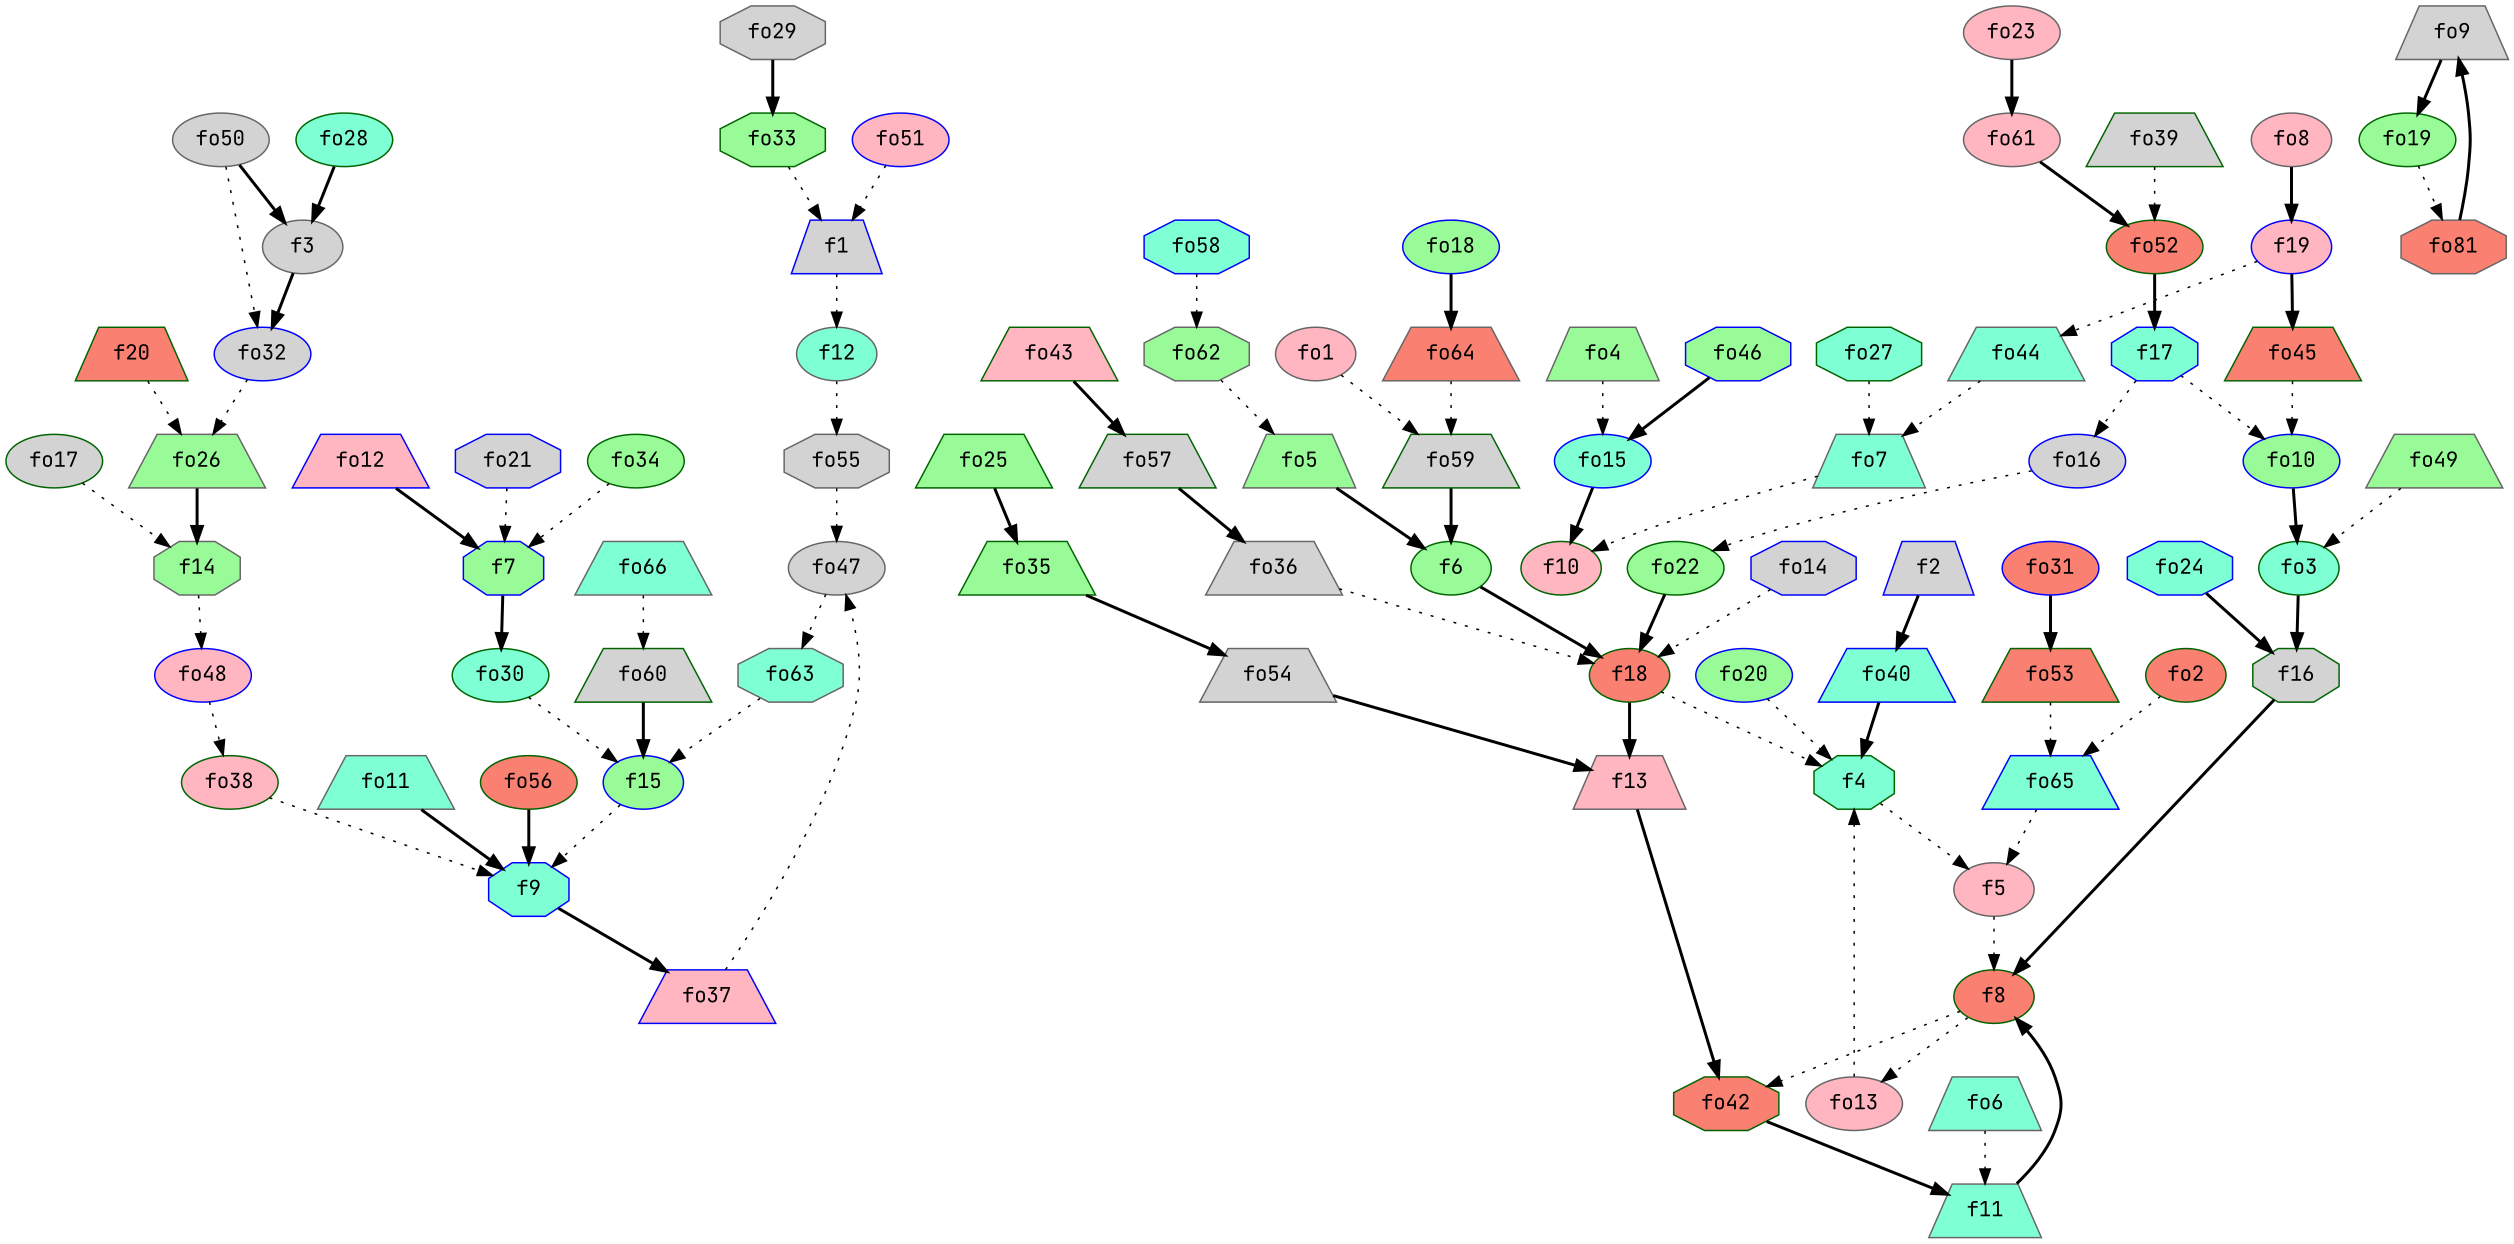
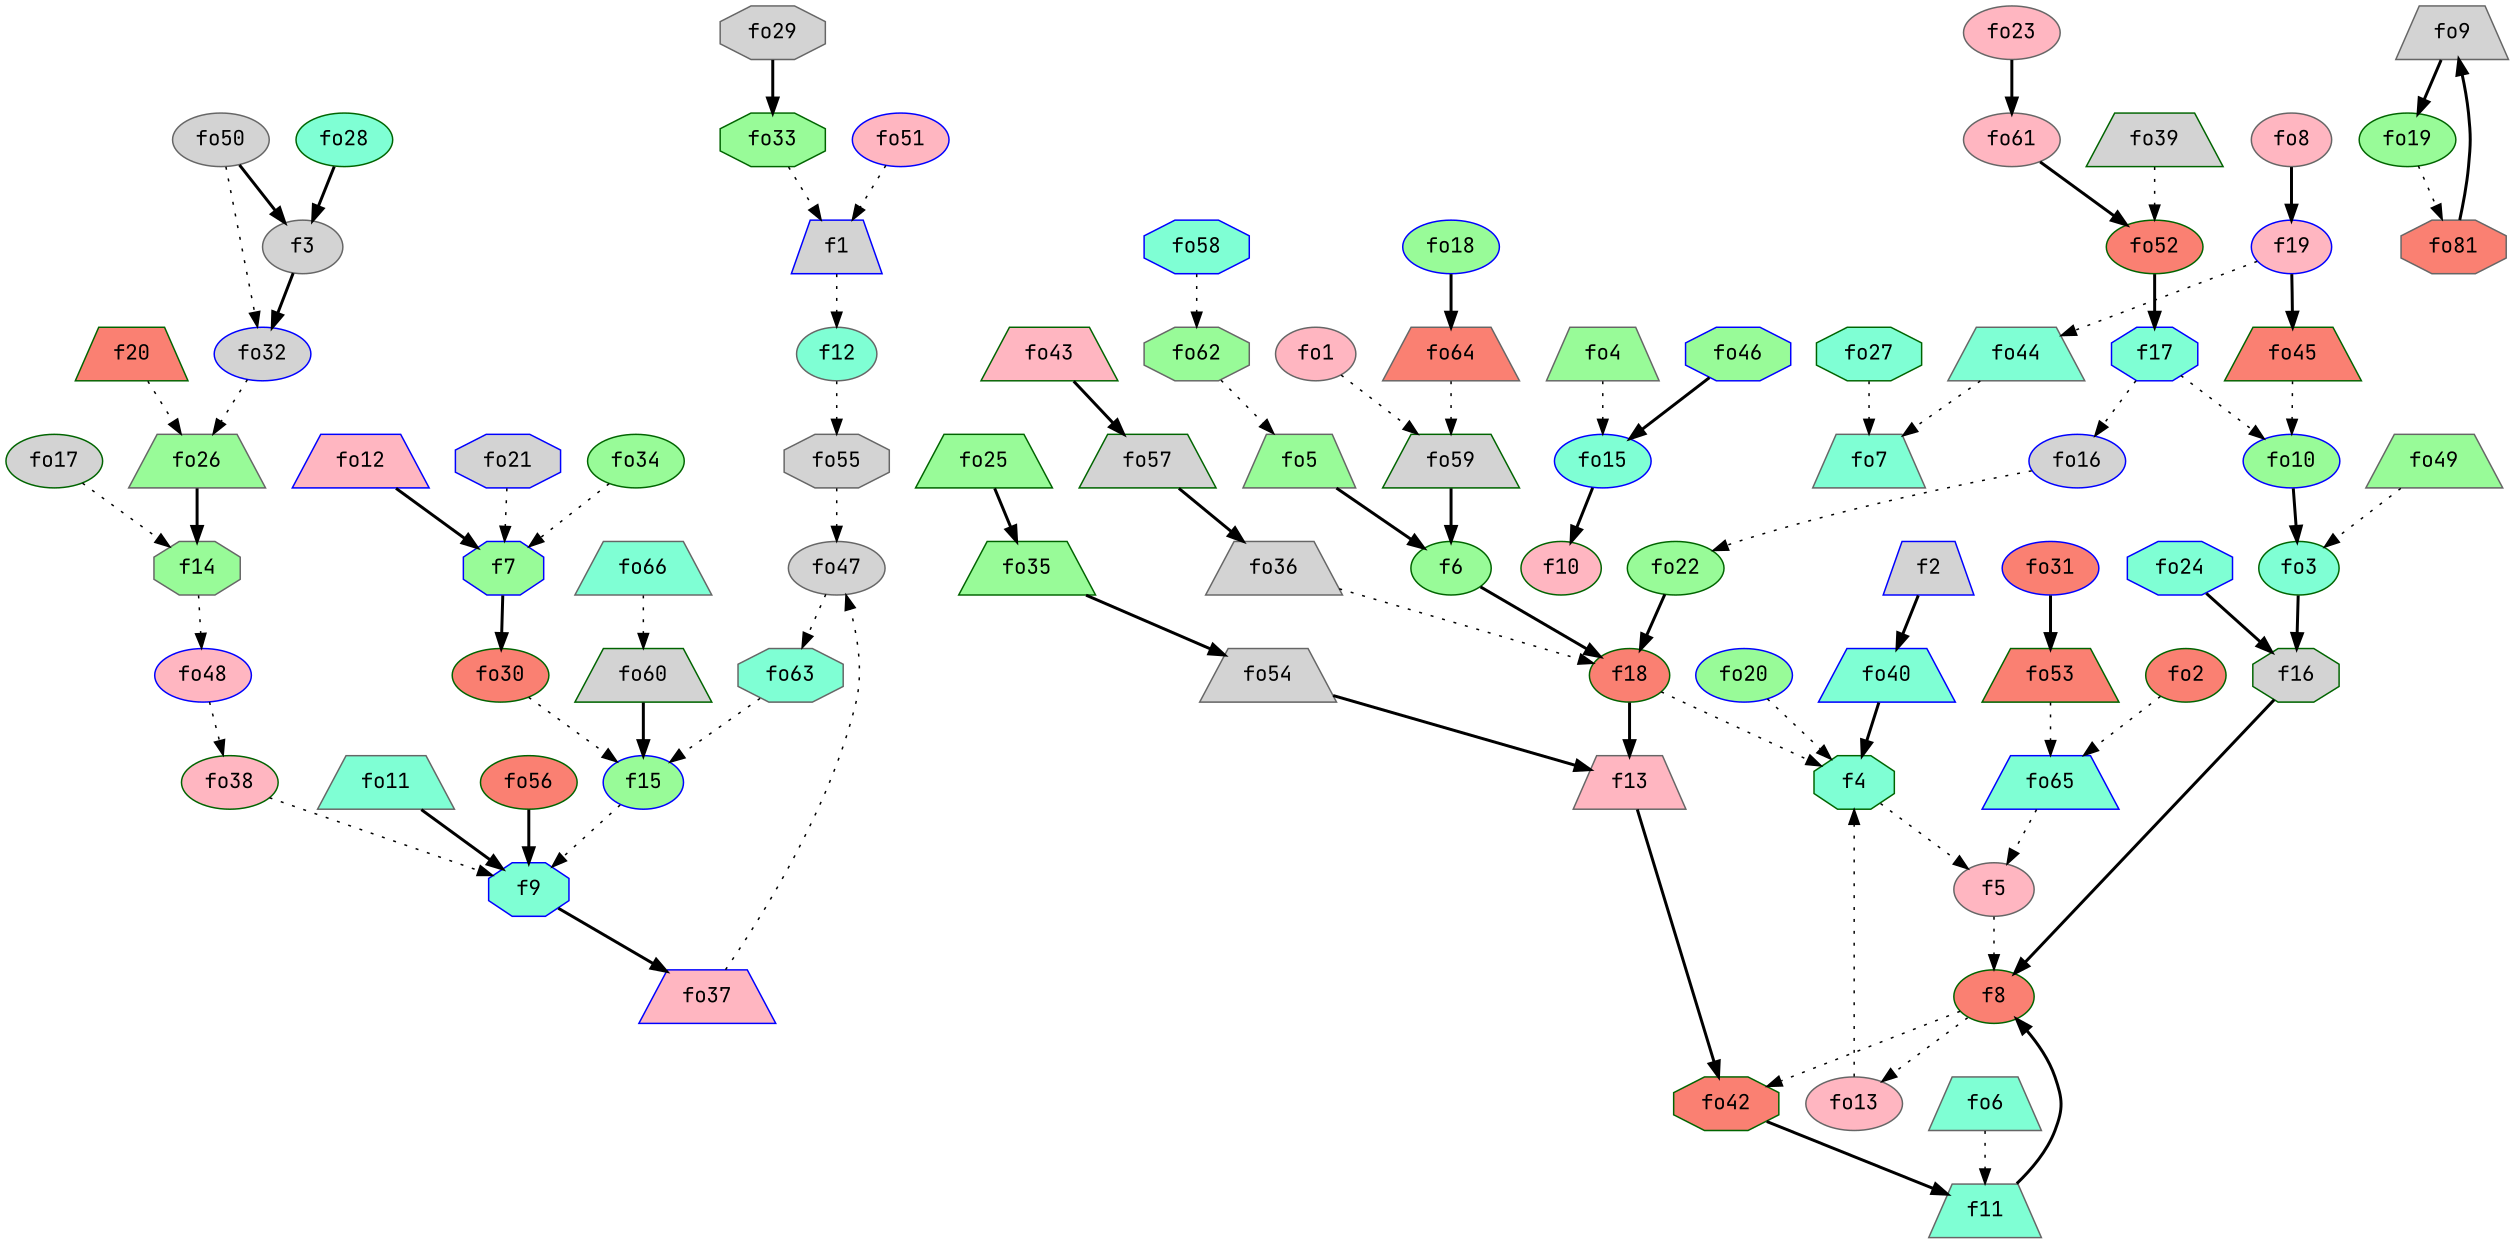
(1711, 508) -> none
(1804, 568) -> none
(501, 675) -> (501, 675)
